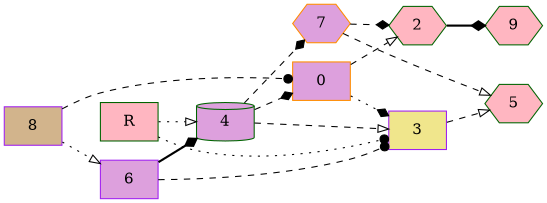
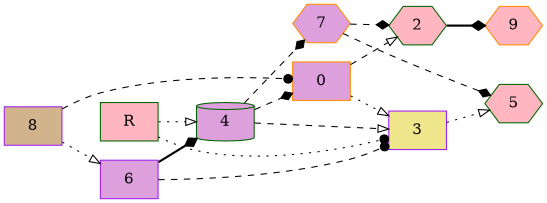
(514, 26) -> (514, 26)
(410, 63) -> (410, 63)
(365, 103) -> (365, 103)
(463, 118) -> (463, 118)
